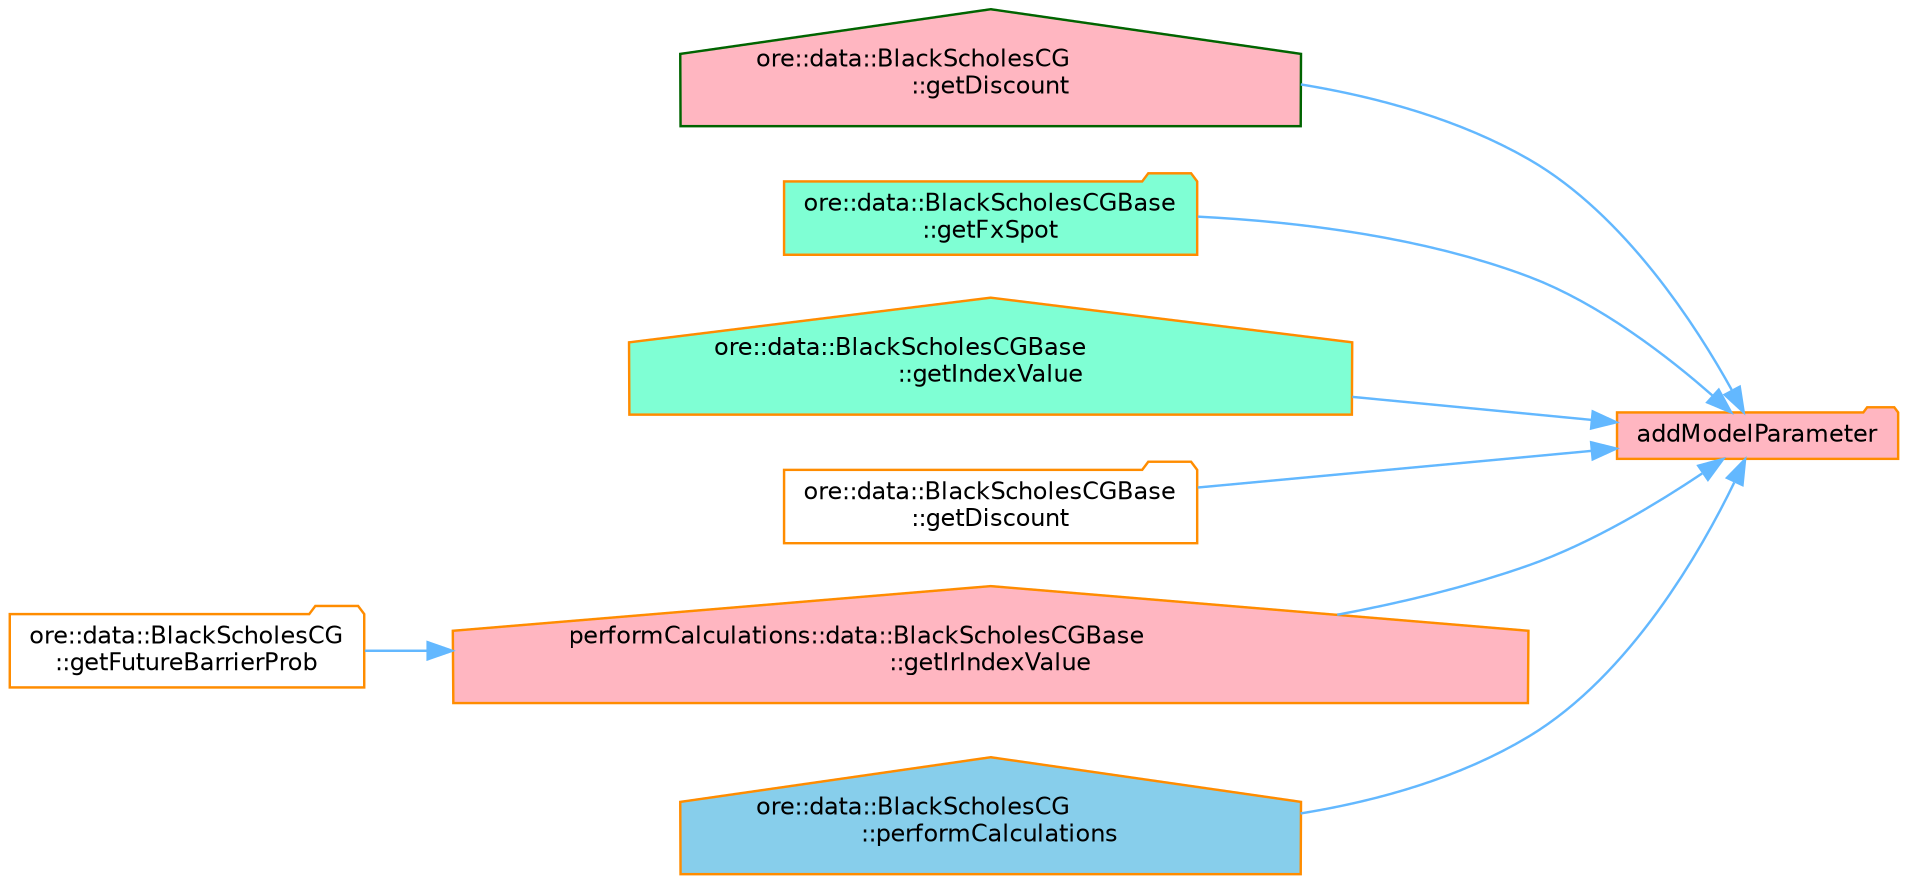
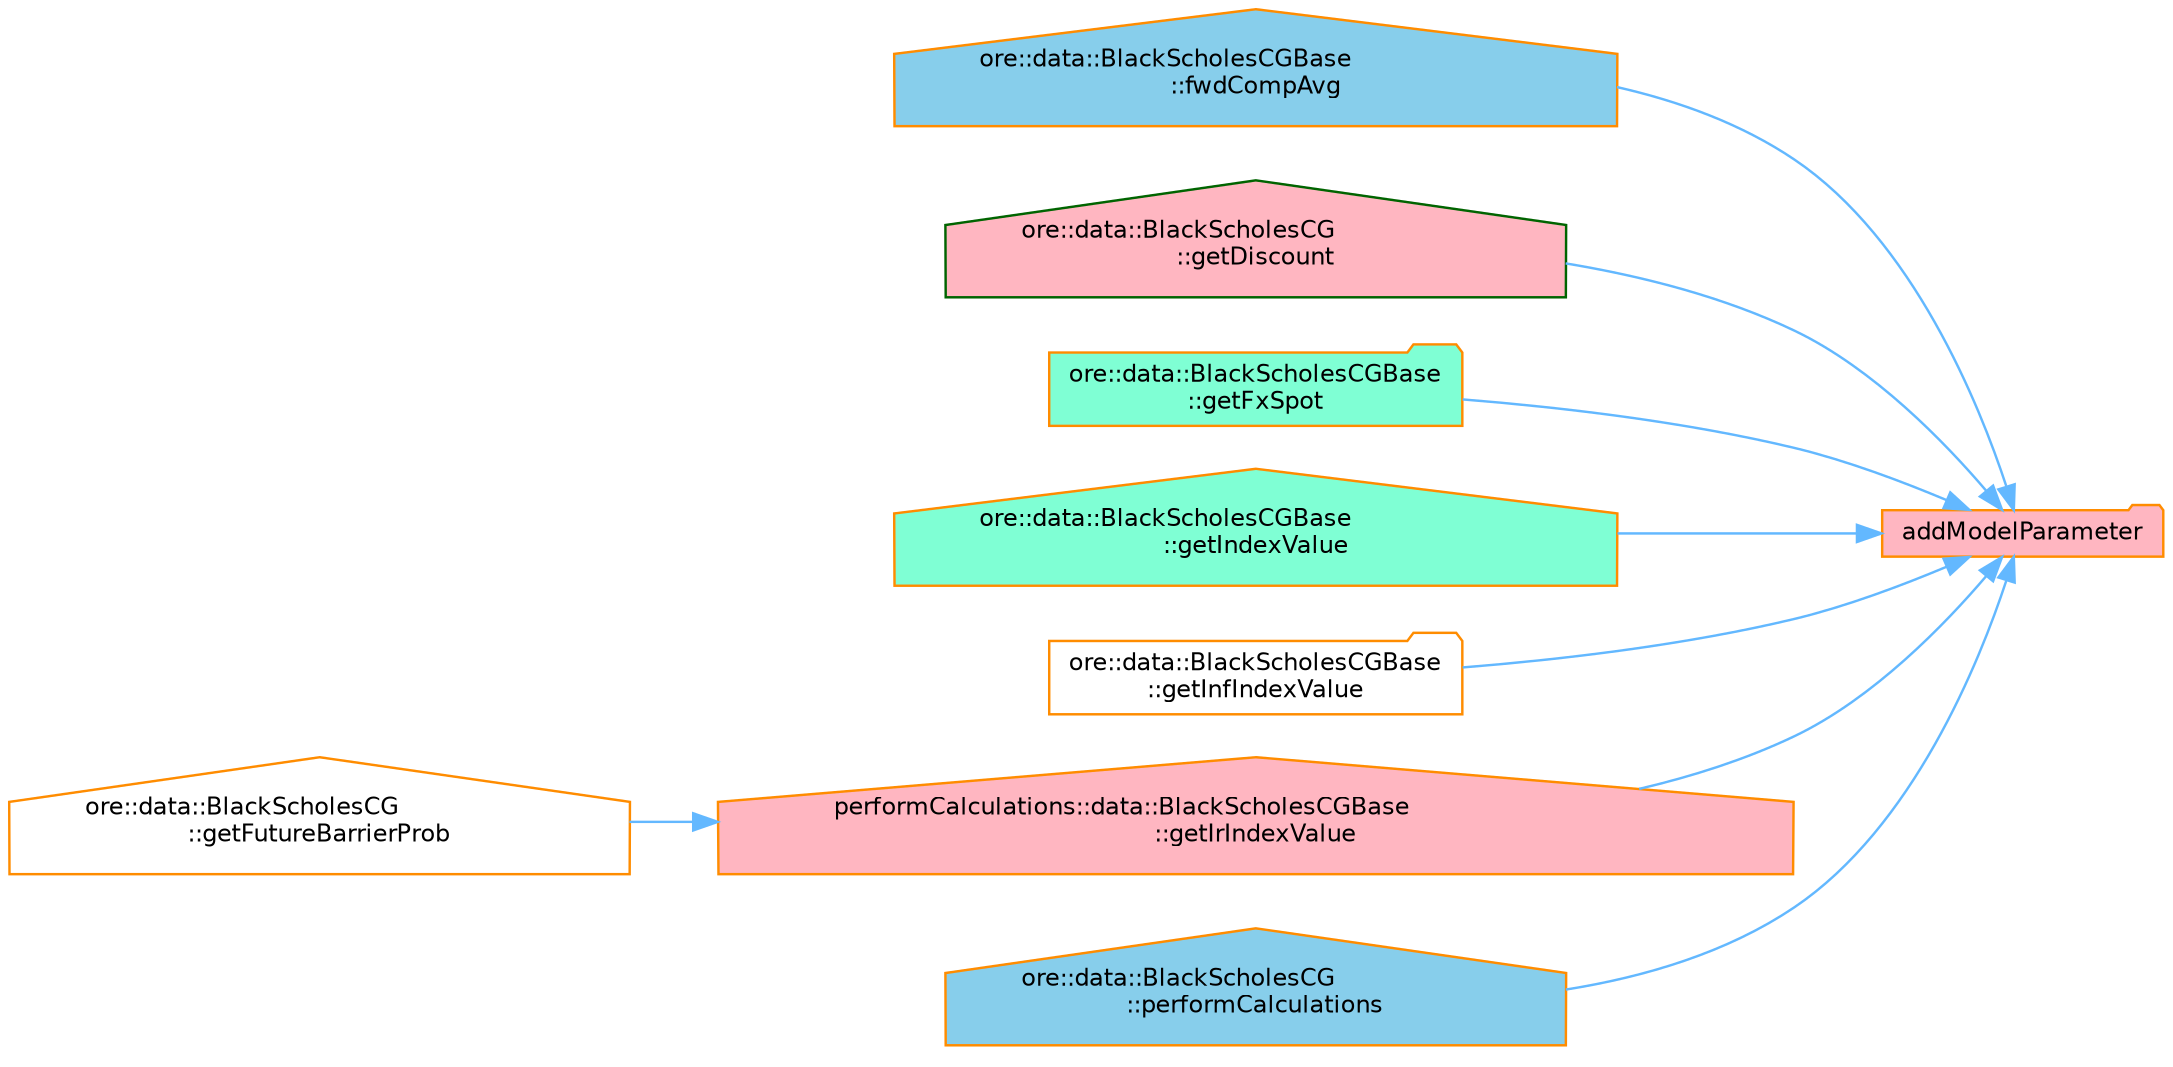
none -> (1256, 74)
(991, 507) -> (1256, 678)
(187, 651) -> (320, 822)
